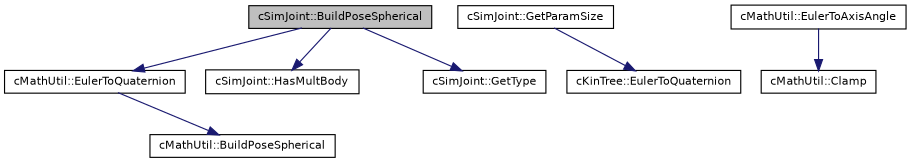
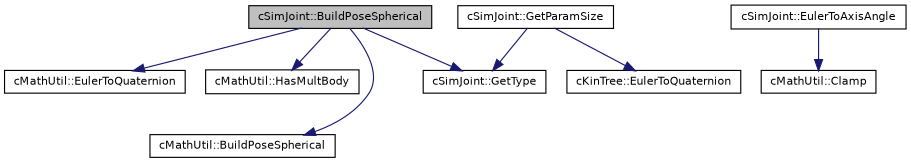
(819, 17) -> (819, 17)
none -> (514, 45)
(282, 82) -> (282, 82)
(163, 112) -> (370, 91)
